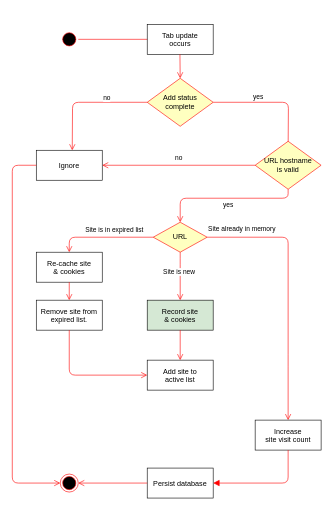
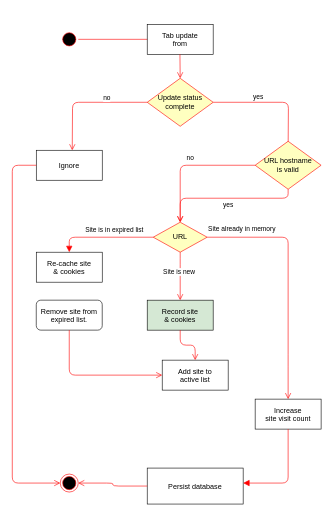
(180, 35) -> (180, 35)
(180, 102) -> (180, 102)
(144, 165) -> (180, 180)
(69, 248) -> (69, 245)
(69, 291) -> none
(69, 315) -> (69, 315)
(180, 375) -> (195, 375)
(288, 435) -> (288, 414)
(180, 483) -> (195, 486)
